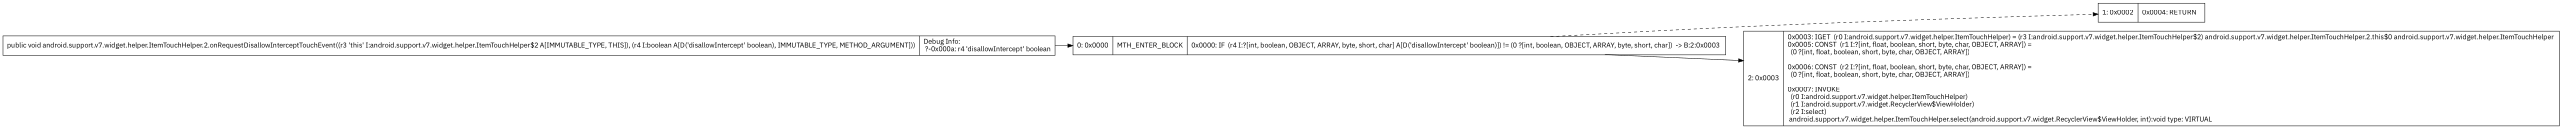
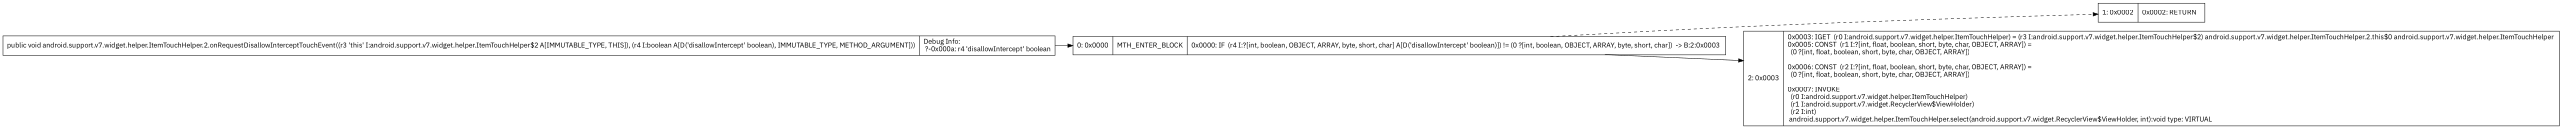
(2171, 12) -> (2171, 12)
(1807, 112) -> (1802, 112)
